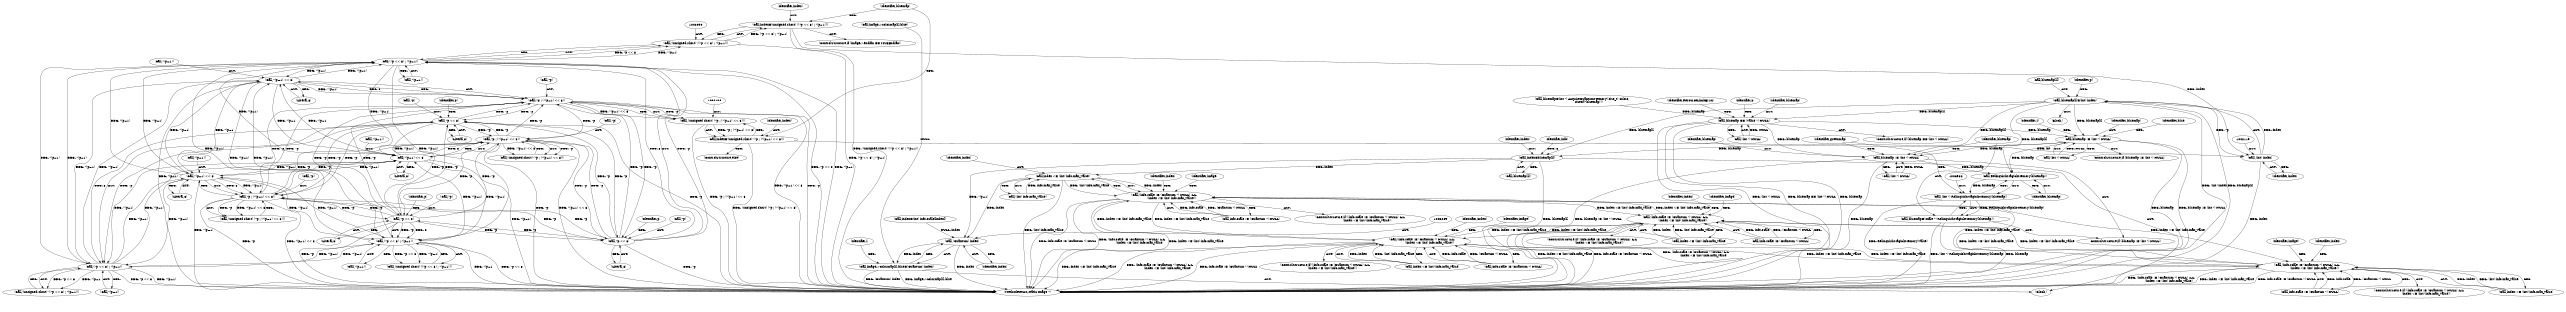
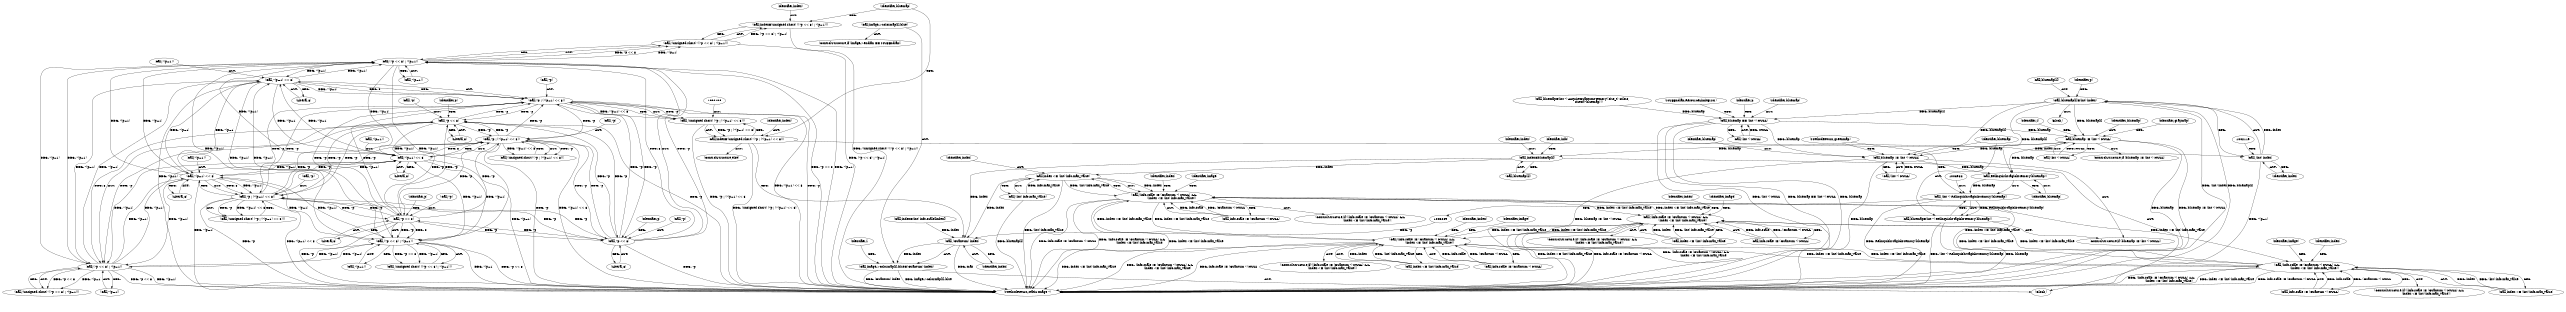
(696, 25) -> none
(824, 34) -> (873, 33)
(1531, 66) -> none
(1691, 101) -> (1691, 101)
(1794, 107) -> none
(1744, 121) -> (1744, 121)
(2174, 121) -> (2174, 121)
(2223, 130) -> (2223, 130)
(926, 140) -> (926, 140)
(1830, 140) -> (1830, 140)
(1913, 140) -> none
(740, 149) -> (740, 149)
(1553, 149) -> (1553, 149)
(2044, 149) -> (2044, 149)
(2253, 149) -> (2253, 149)
(1994, 188) -> (1690, 204)
(979, 197) -> (979, 197)
(1947, 219) -> (1947, 219)
(2259, 219) -> (2259, 219)
(950, 230) -> (950, 230)
(1406, 230) -> (1406, 230)
(1898, 241) -> (1898, 241)
(924, 252) -> (841, 201)
(966, 267) -> (966, 267)
(1475, 284) -> (996, 245)
